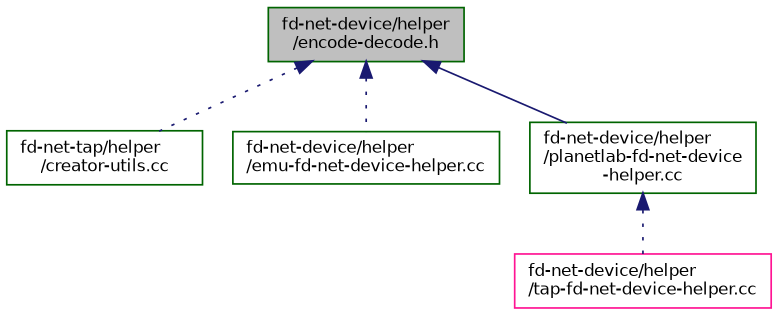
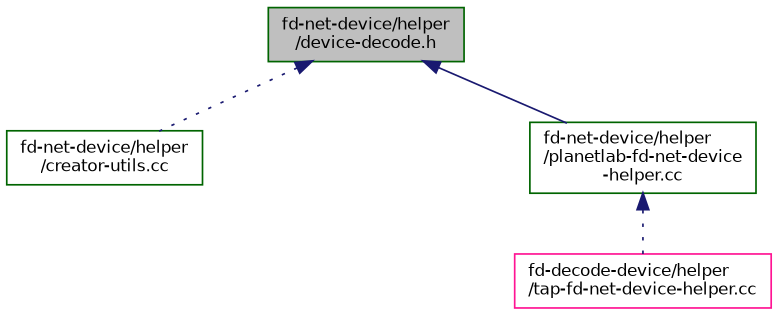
(366, 35) -> (366, 35)
(105, 158) -> (105, 158)
(366, 158) -> none
(643, 281) -> (643, 281)
